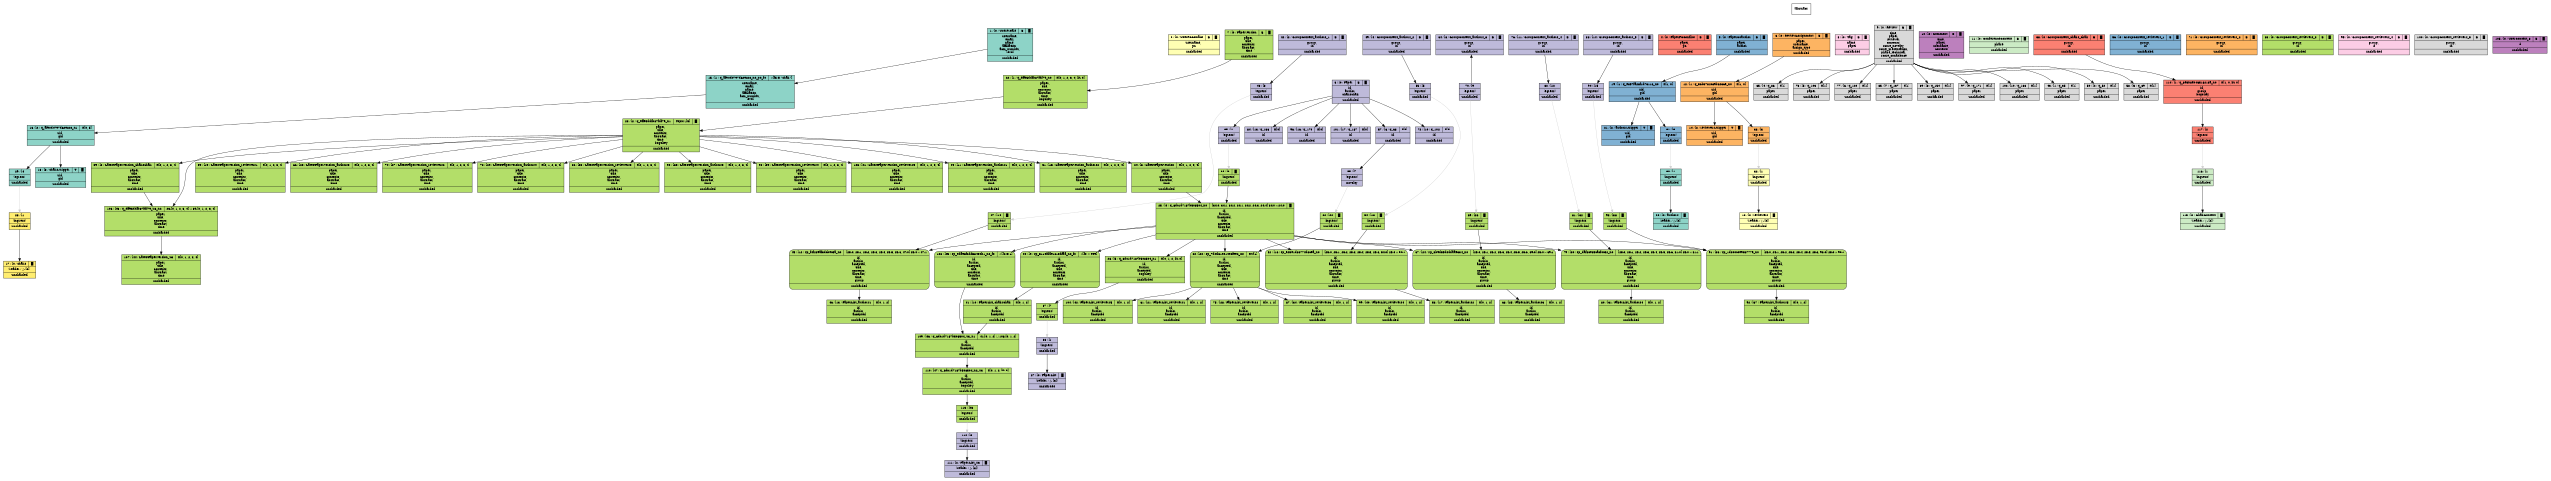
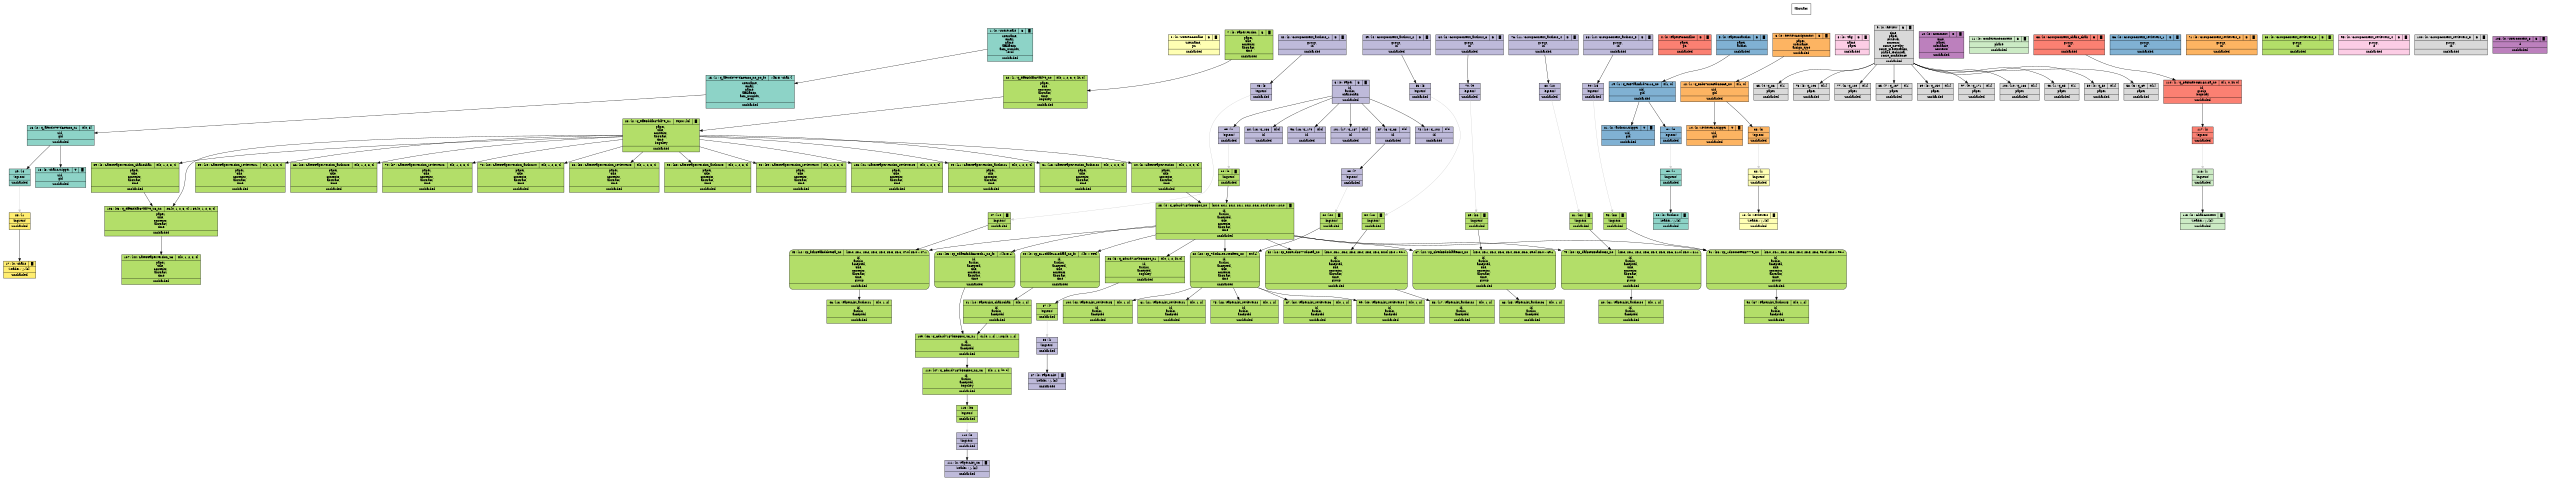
(1472, 71) -> (1468, 68)
(1352, 183) -> (1352, 183)
